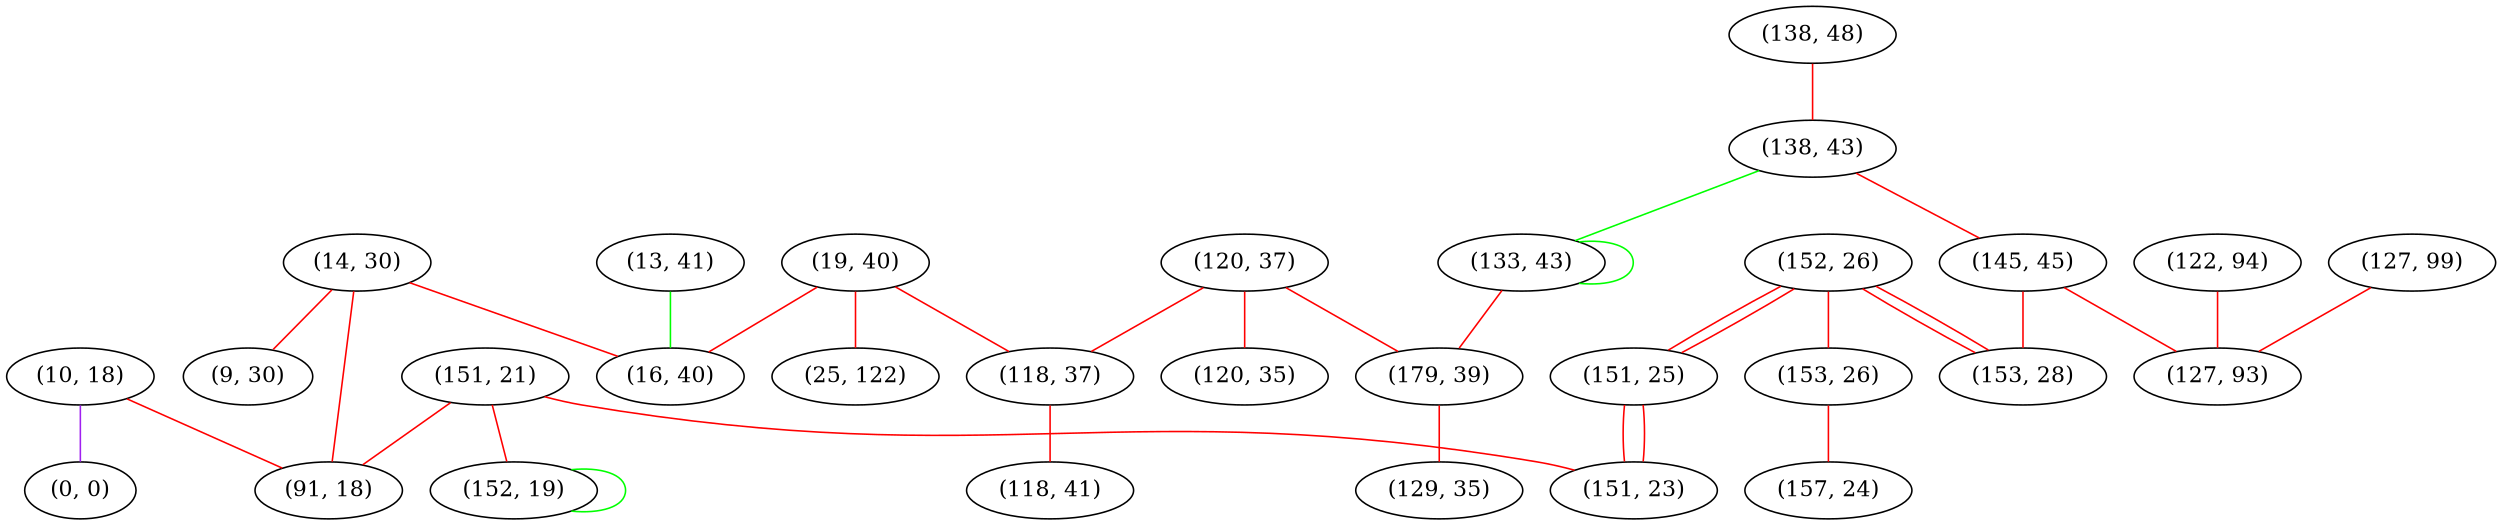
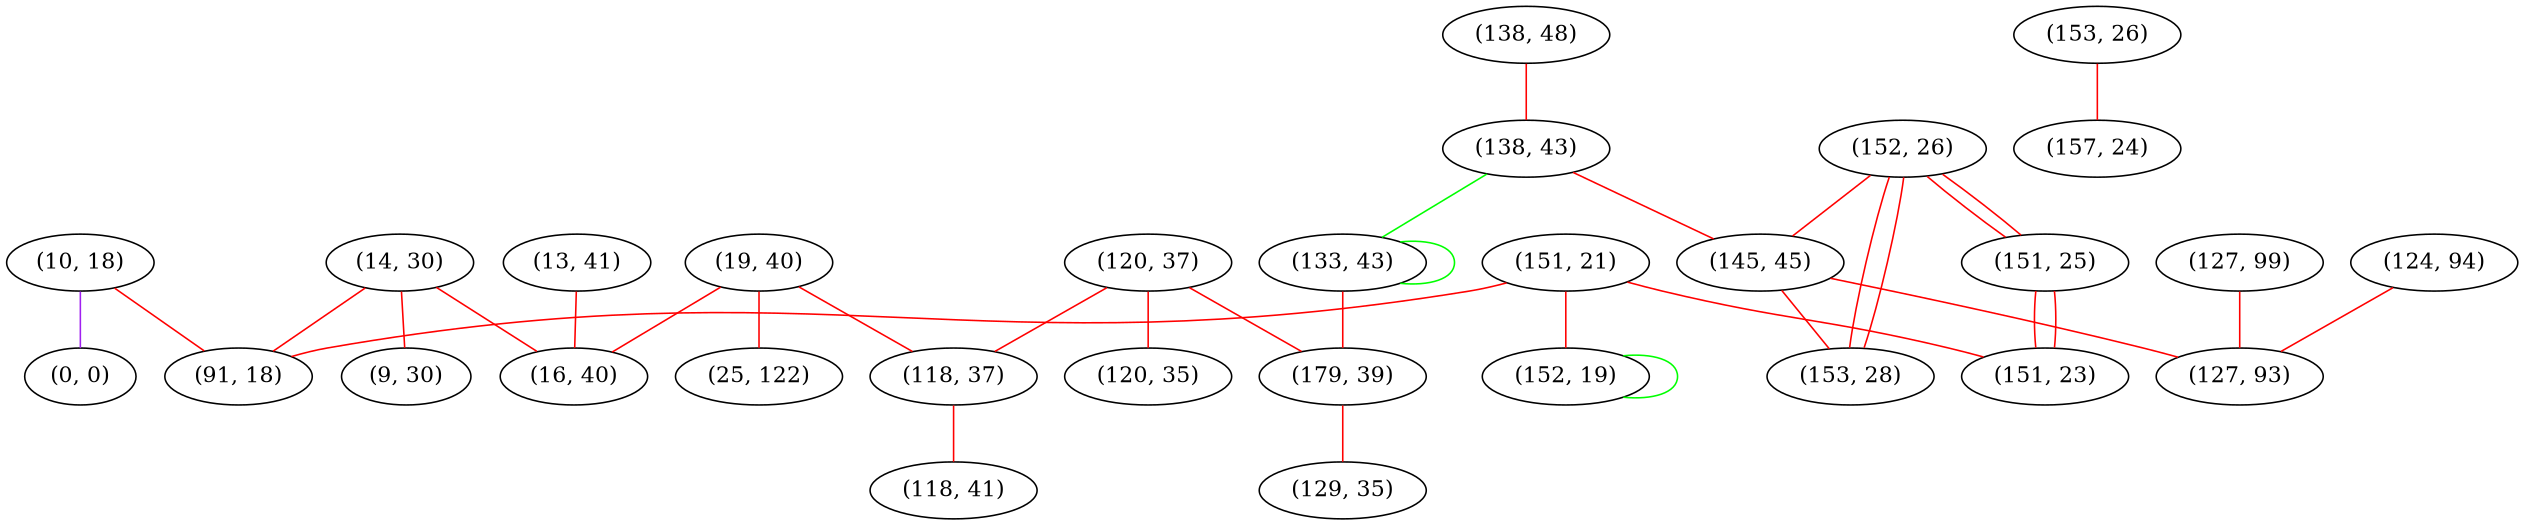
(2218, 263) -> (2434, 263)
(670, 320) -> (575, 330)
(1828, 320) -> (1831, 206)
